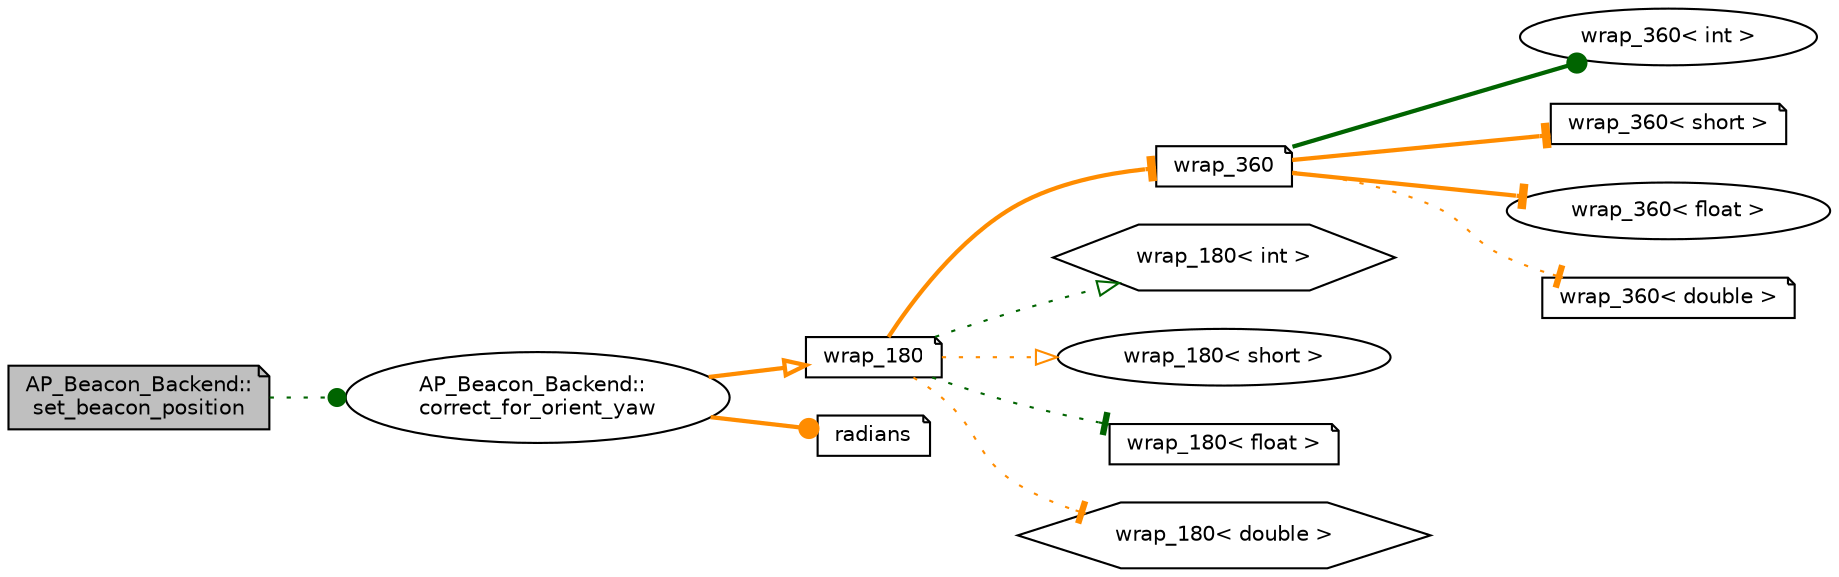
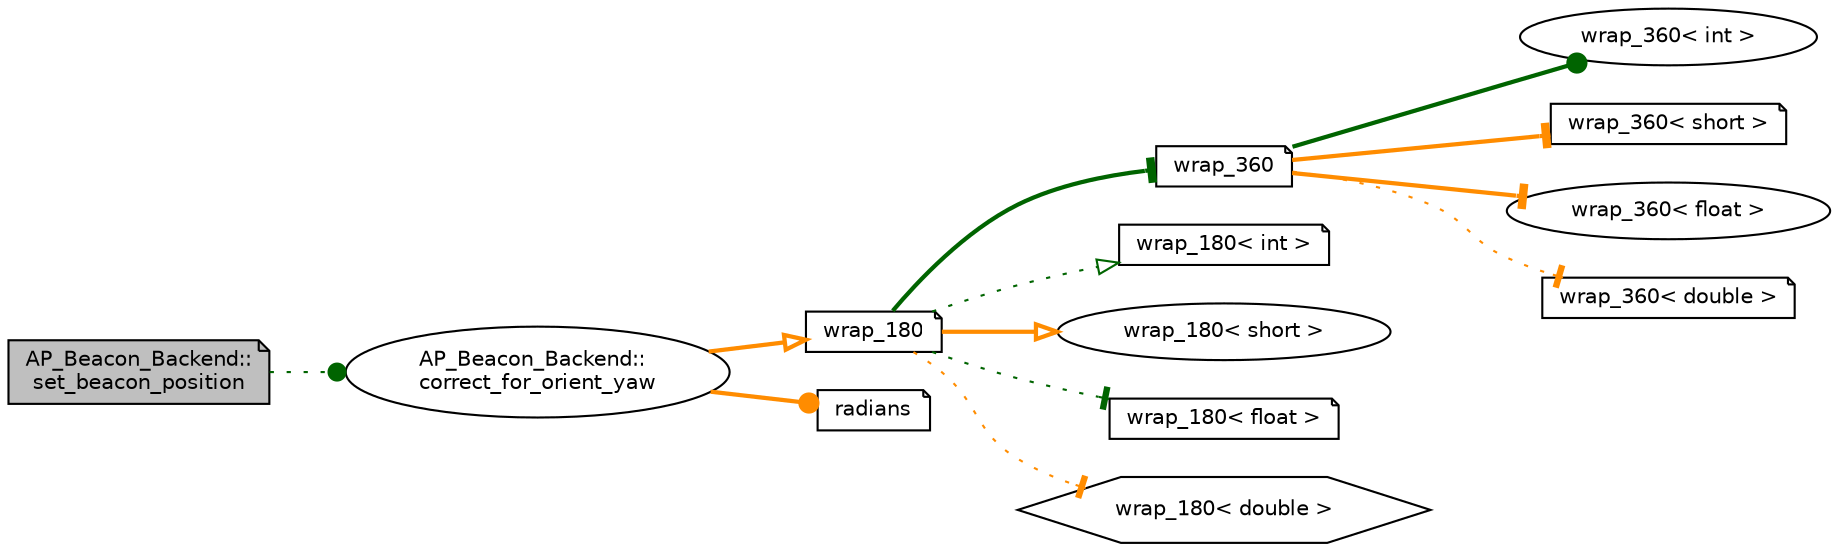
(995, 219) -> (1003, 213)
(1224, 258) -> (1224, 245)
(988, 357) -> (988, 332)
